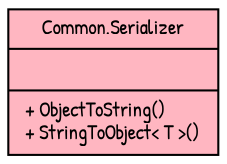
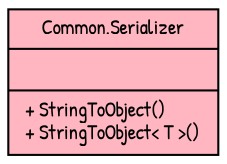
(96, 110) -> (96, 110)
